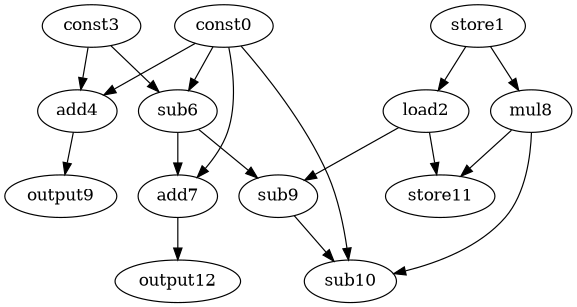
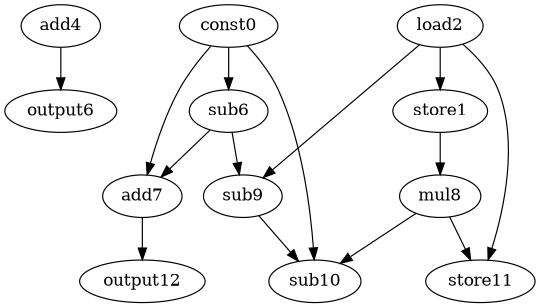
(92, 26) -> none
(455, 64) -> (440, 63)
(155, 66) -> none
(61, 196) -> (61, 111)
